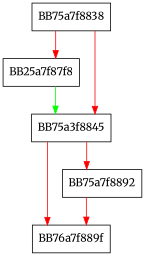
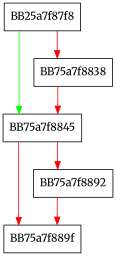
(56, 41) -> (57, 41)
(71, 128) -> (42, 128)
(71, 239) -> (42, 239)
